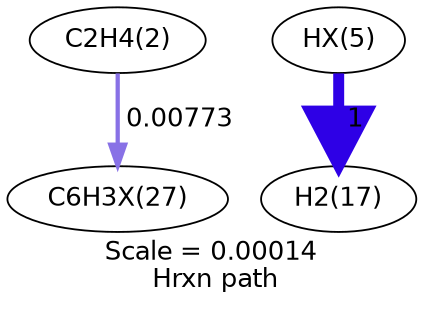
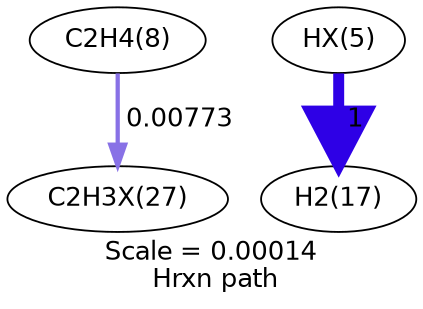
(118, 40) -> (118, 40)
(118, 199) -> (118, 199)
